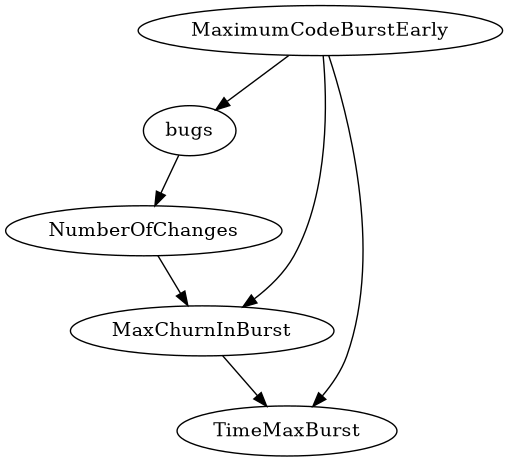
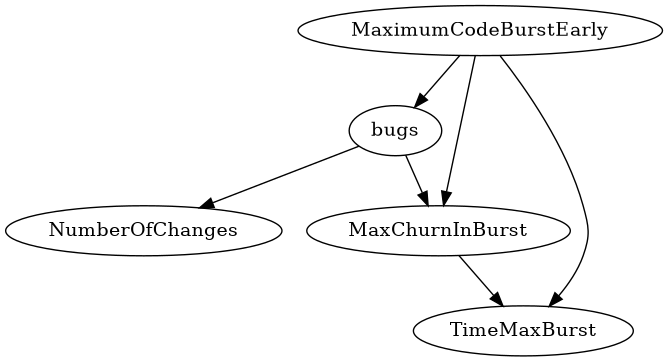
(169, 275) -> (414, 174)
